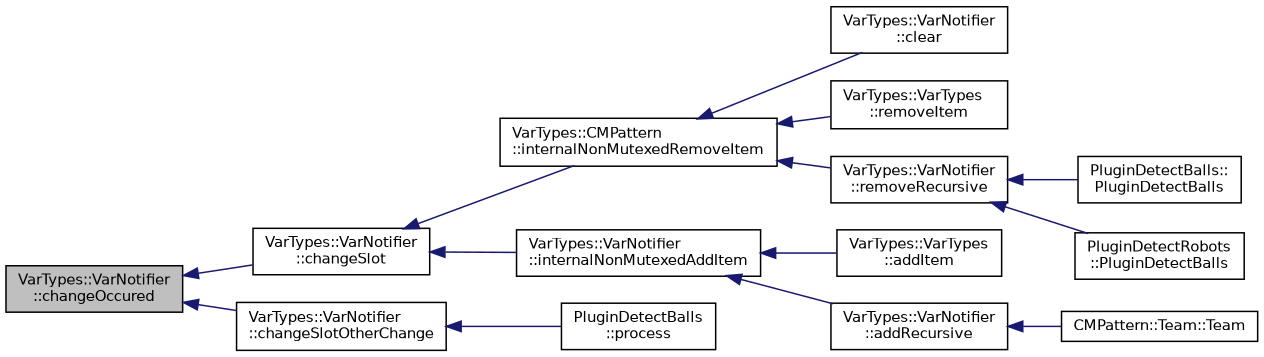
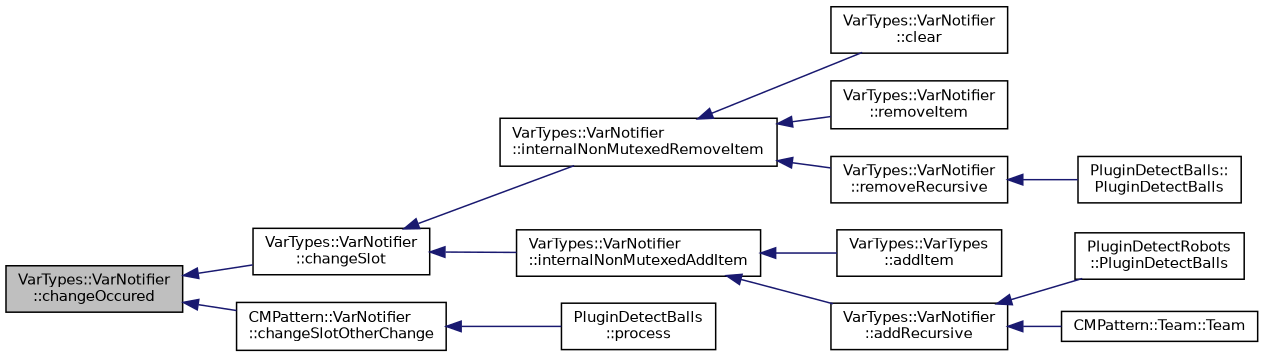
(919, 105) -> (919, 105)
(639, 142) -> (639, 142)
(1047, 220) -> (1047, 289)
(341, 326) -> (341, 326)
